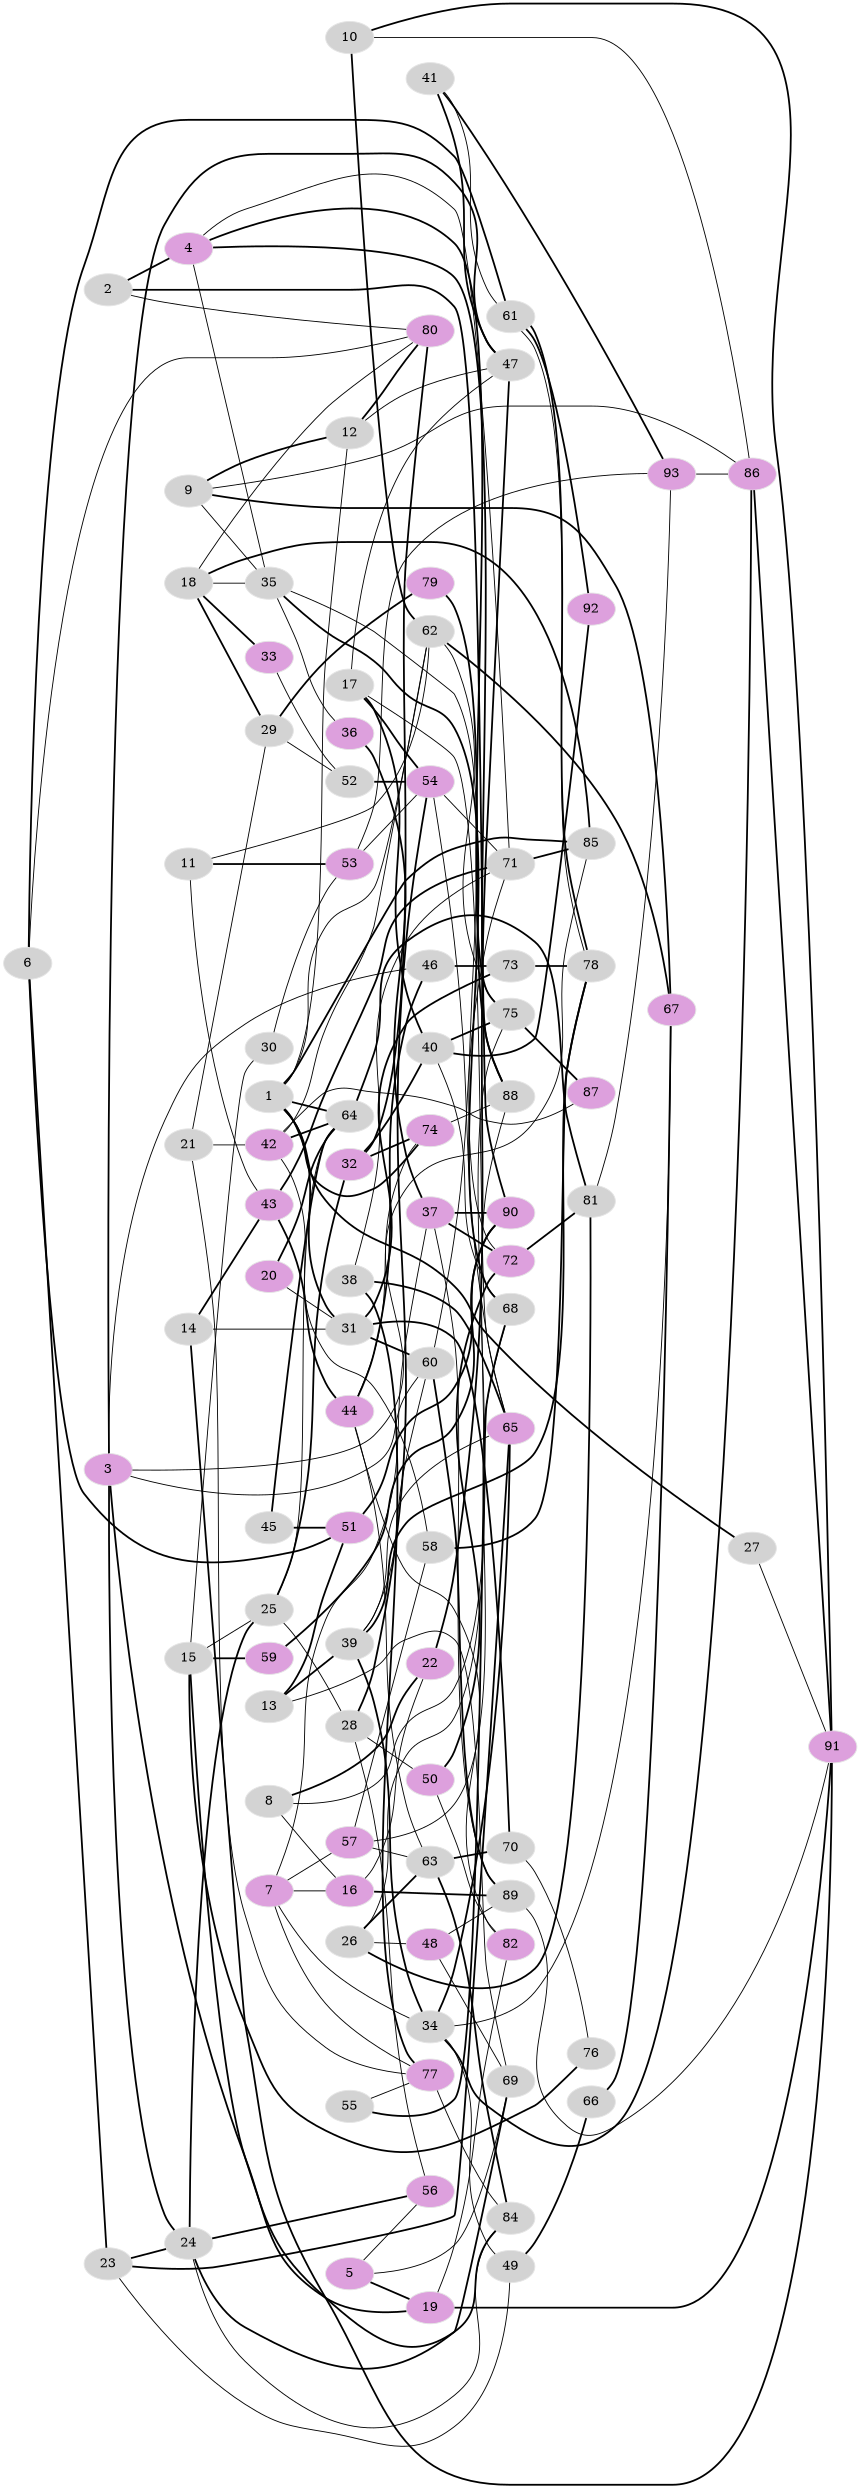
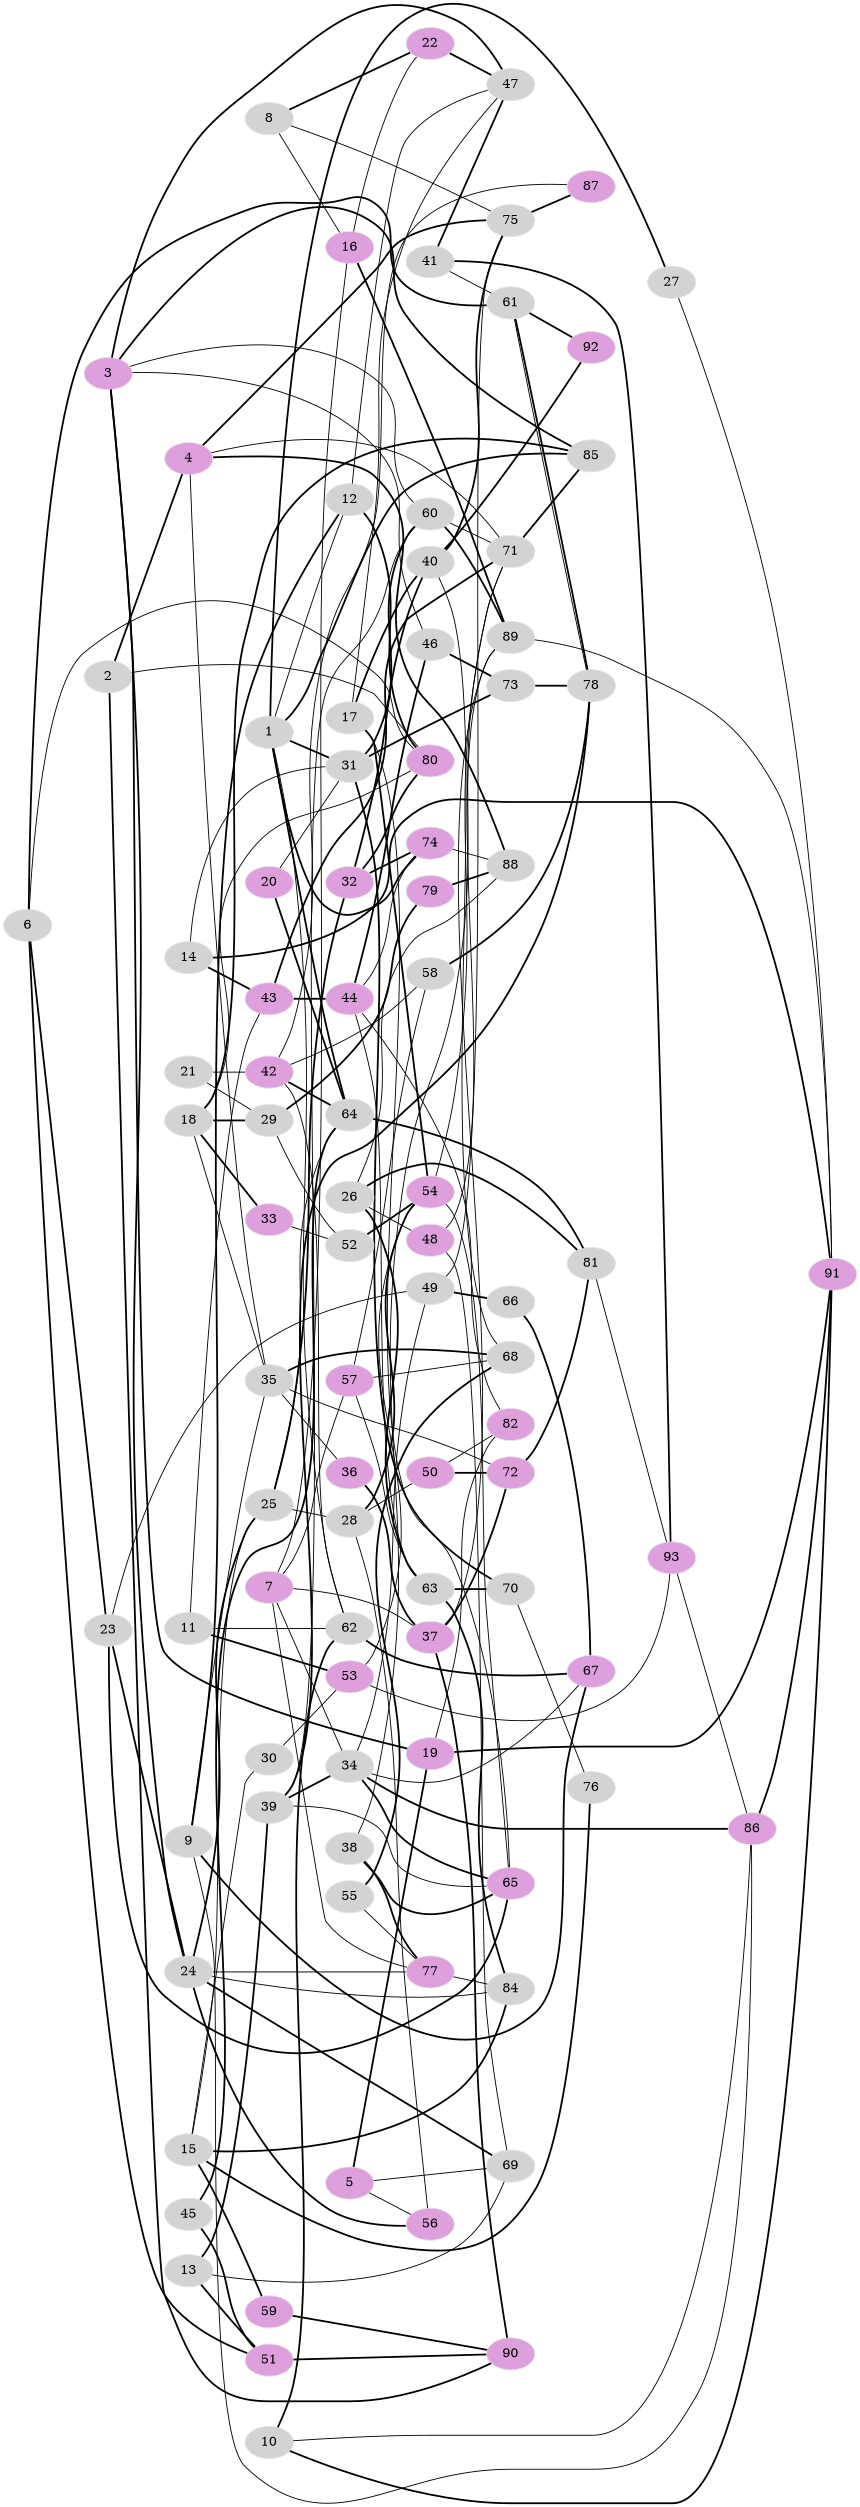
(464, 860) -> (478, 757)
(408, 1187) -> (373, 223)
(219, 1610) -> (305, 1972)
